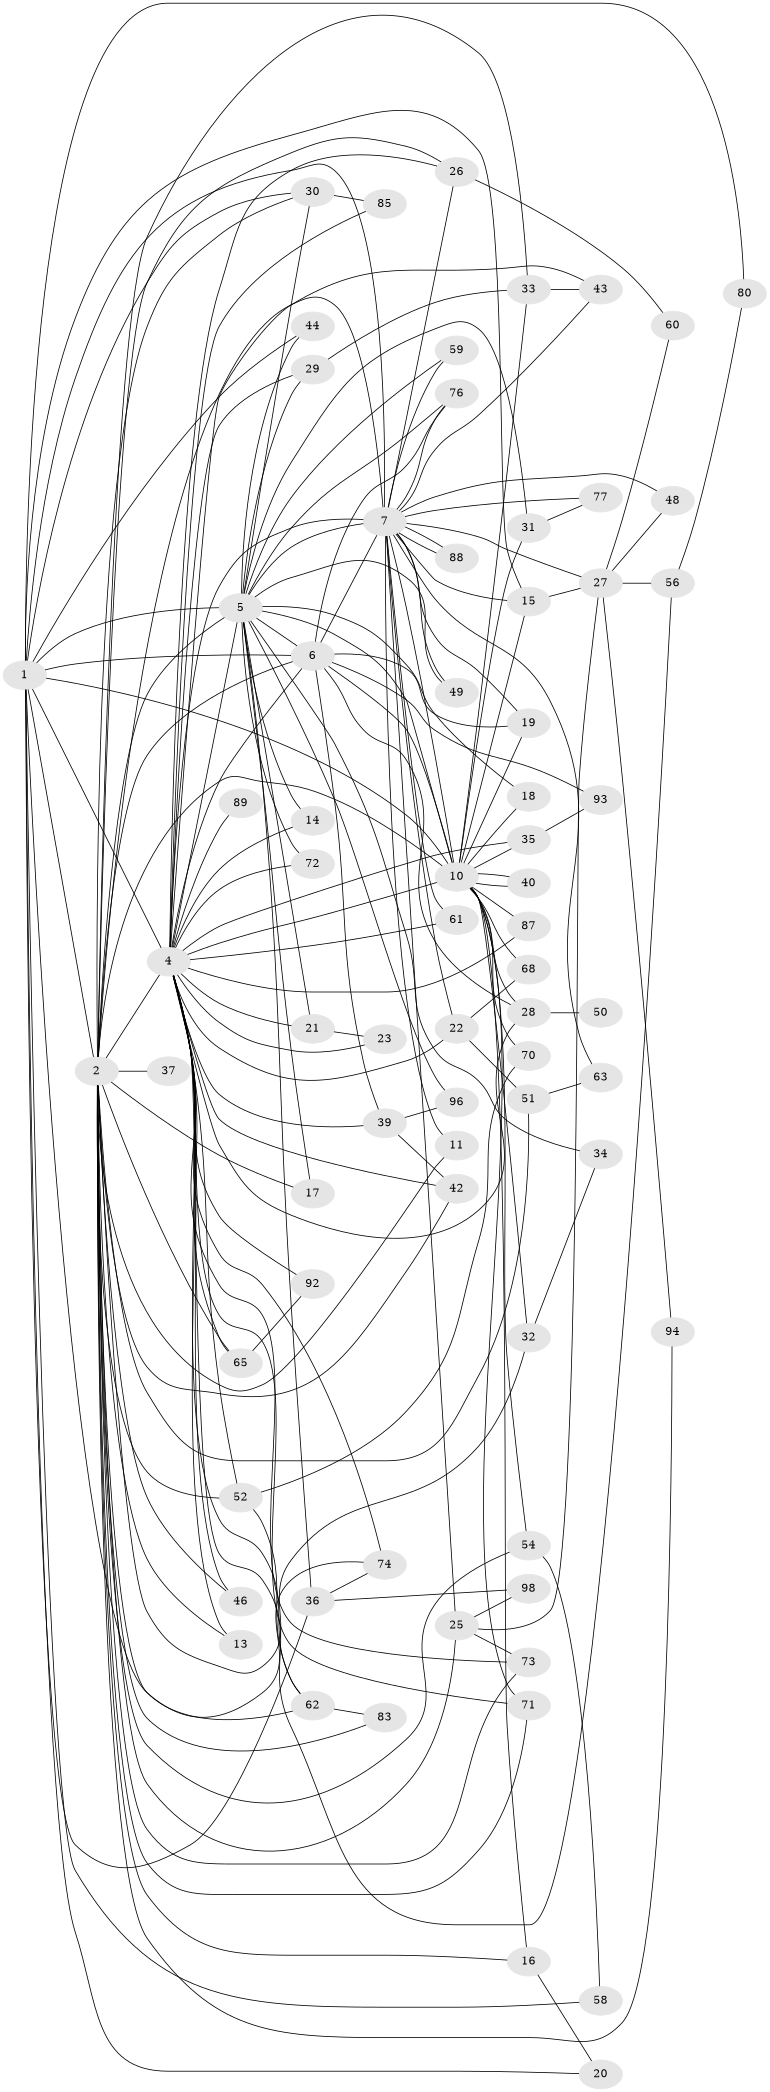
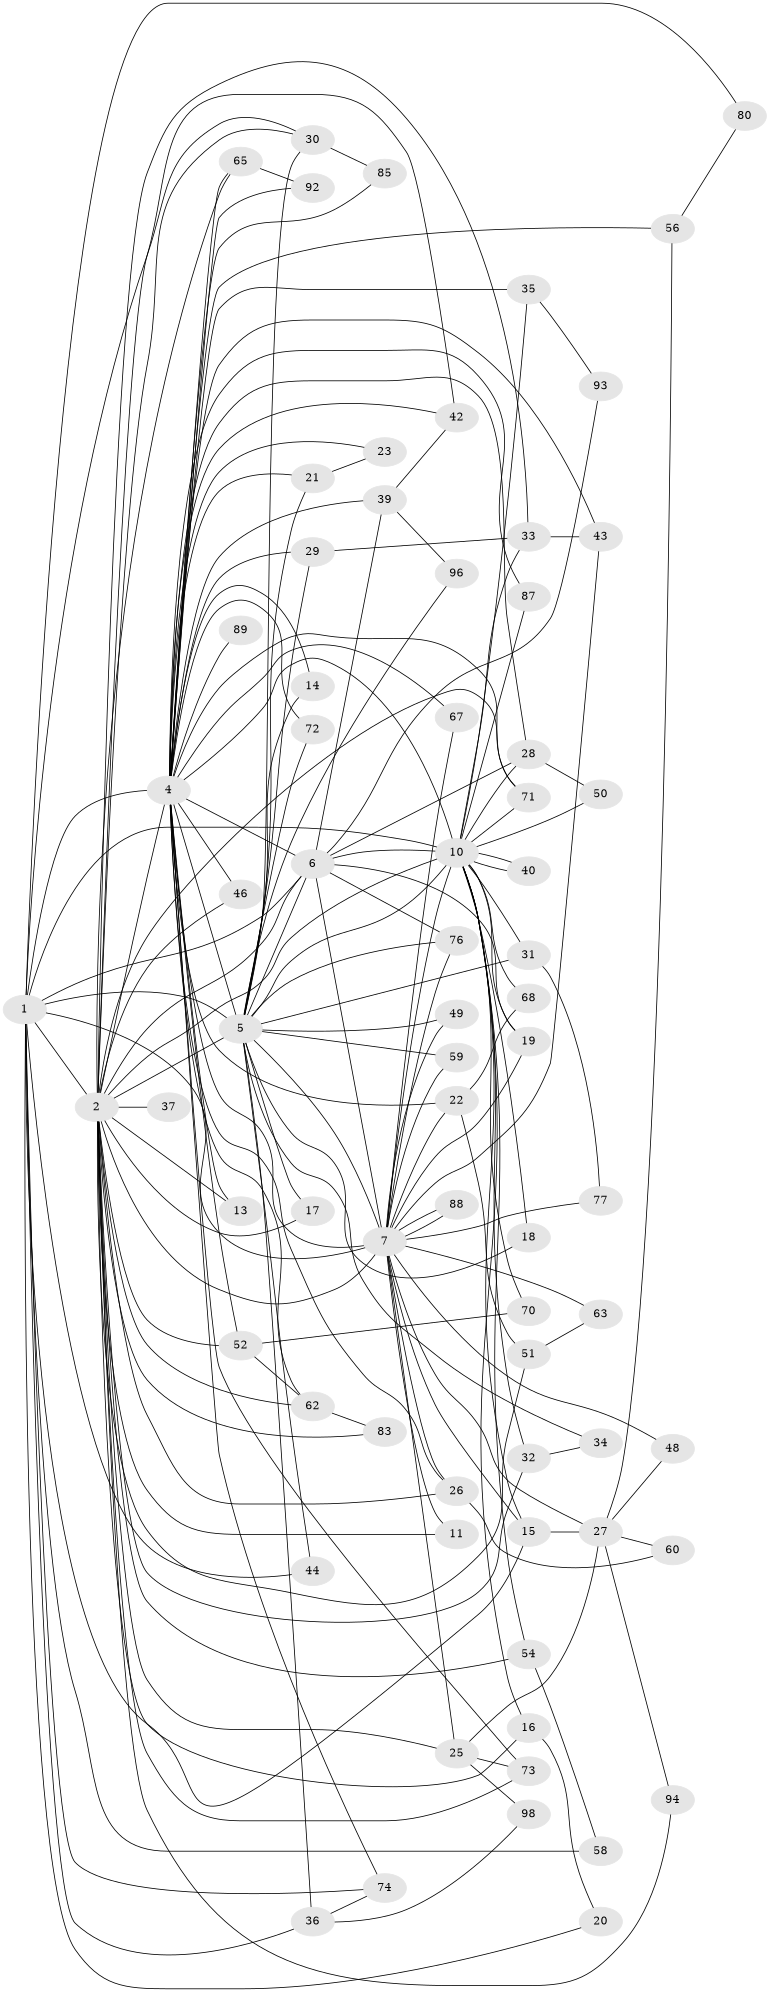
none -> (531, 827)
(457, 920) -> (457, 718)
